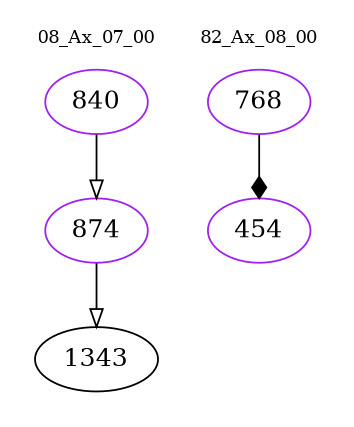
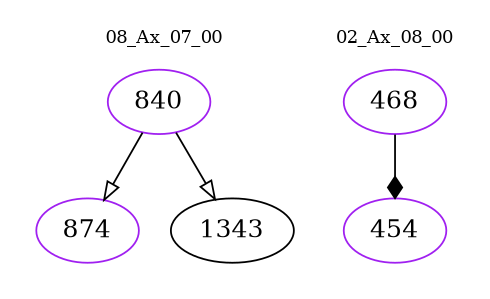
(259, 38) -> (395, 38)
(259, 102) -> (395, 102)
(97, 286) -> (191, 158)
